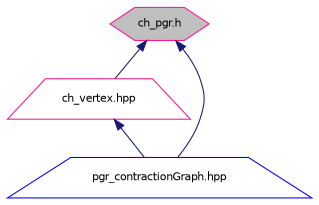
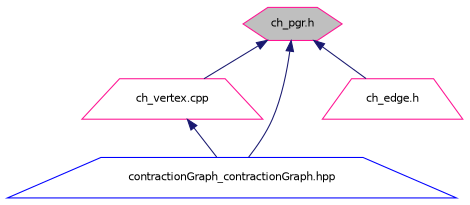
(99, 99) -> (172, 99)
none -> (393, 99)
(160, 178) -> (232, 178)
